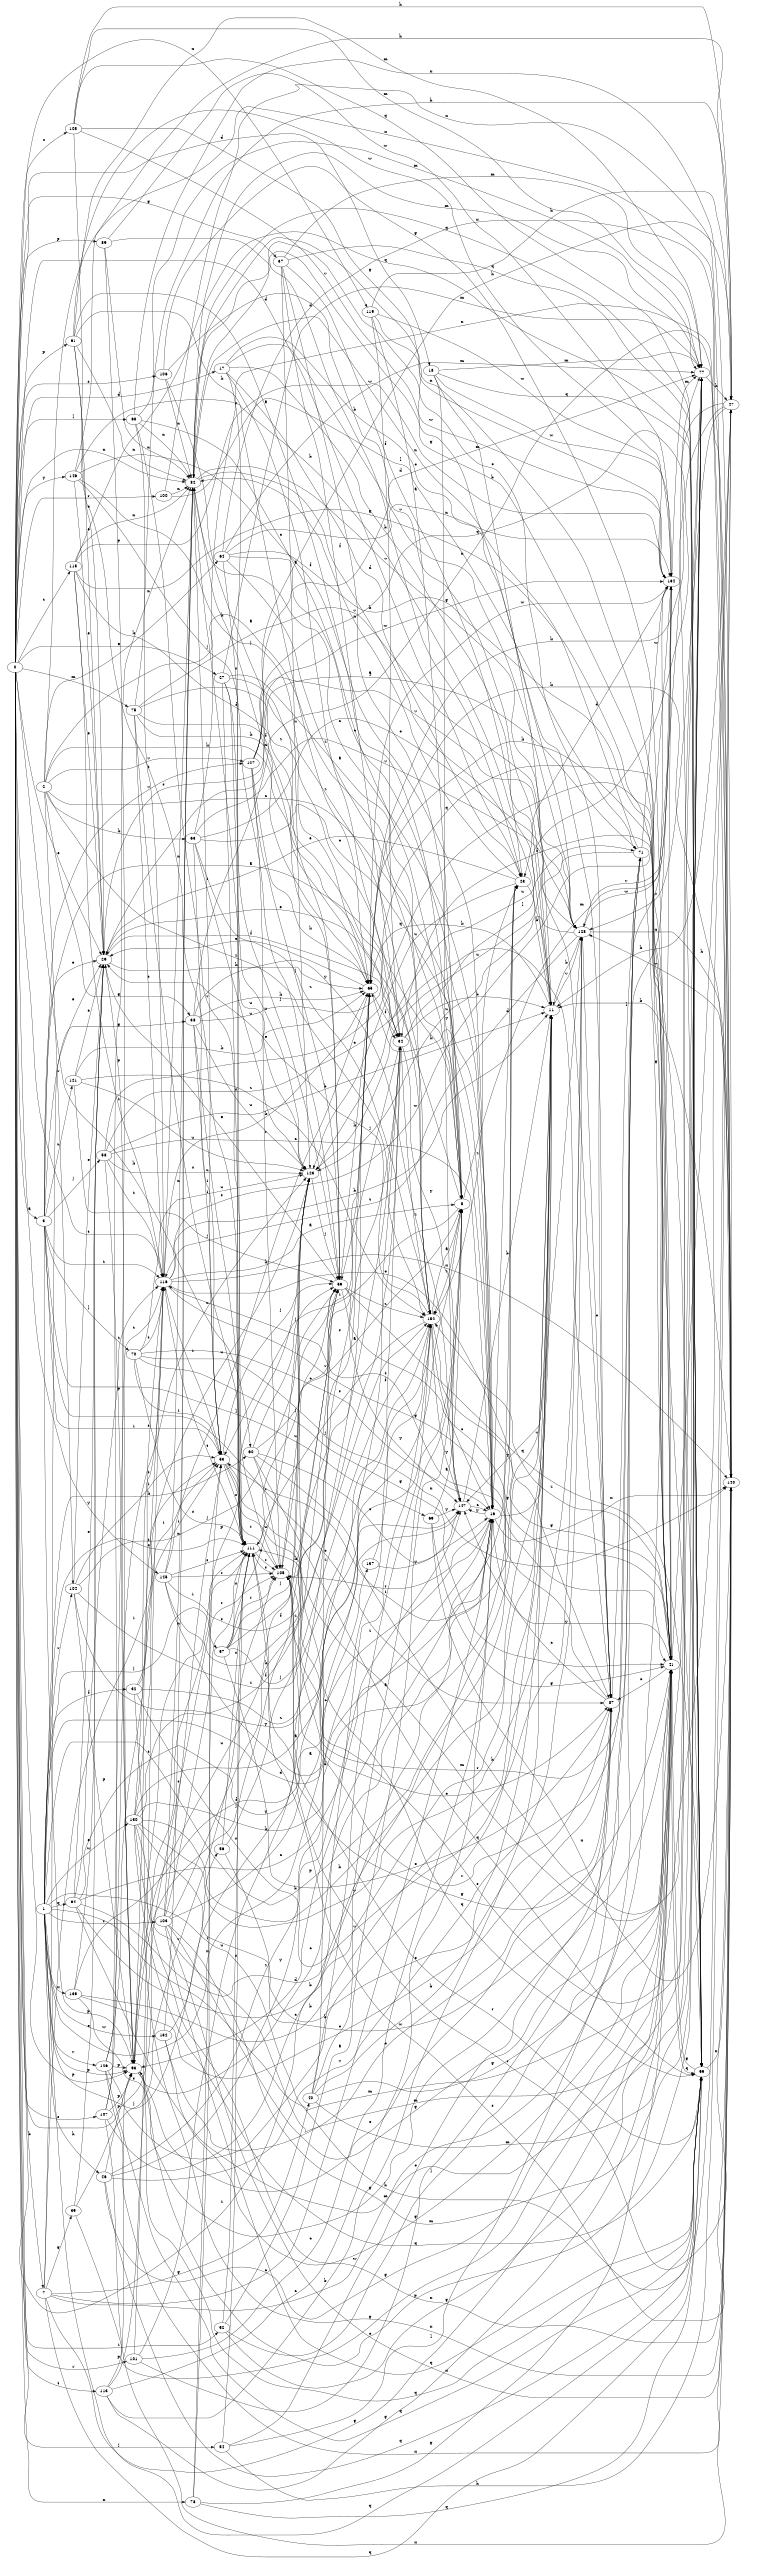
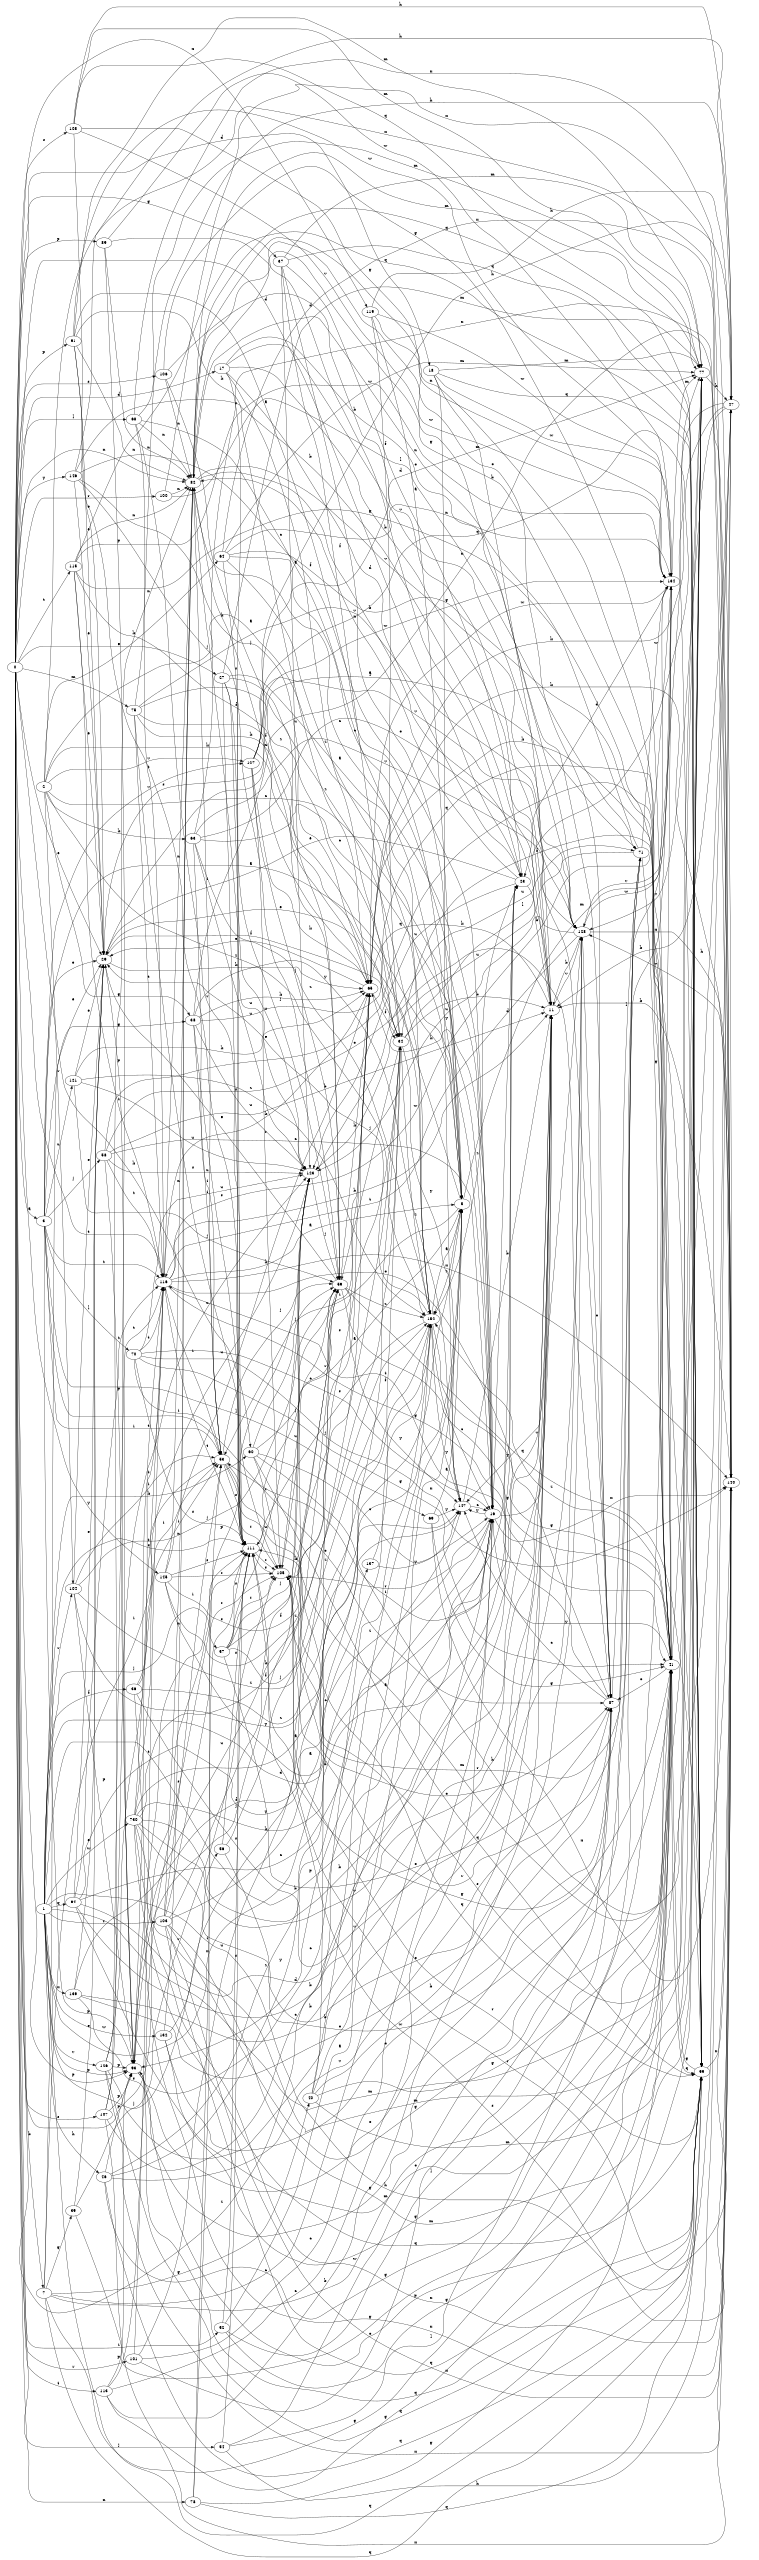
(134, 1689) -> (134, 1689)
(134, 1820) -> (134, 1820)
